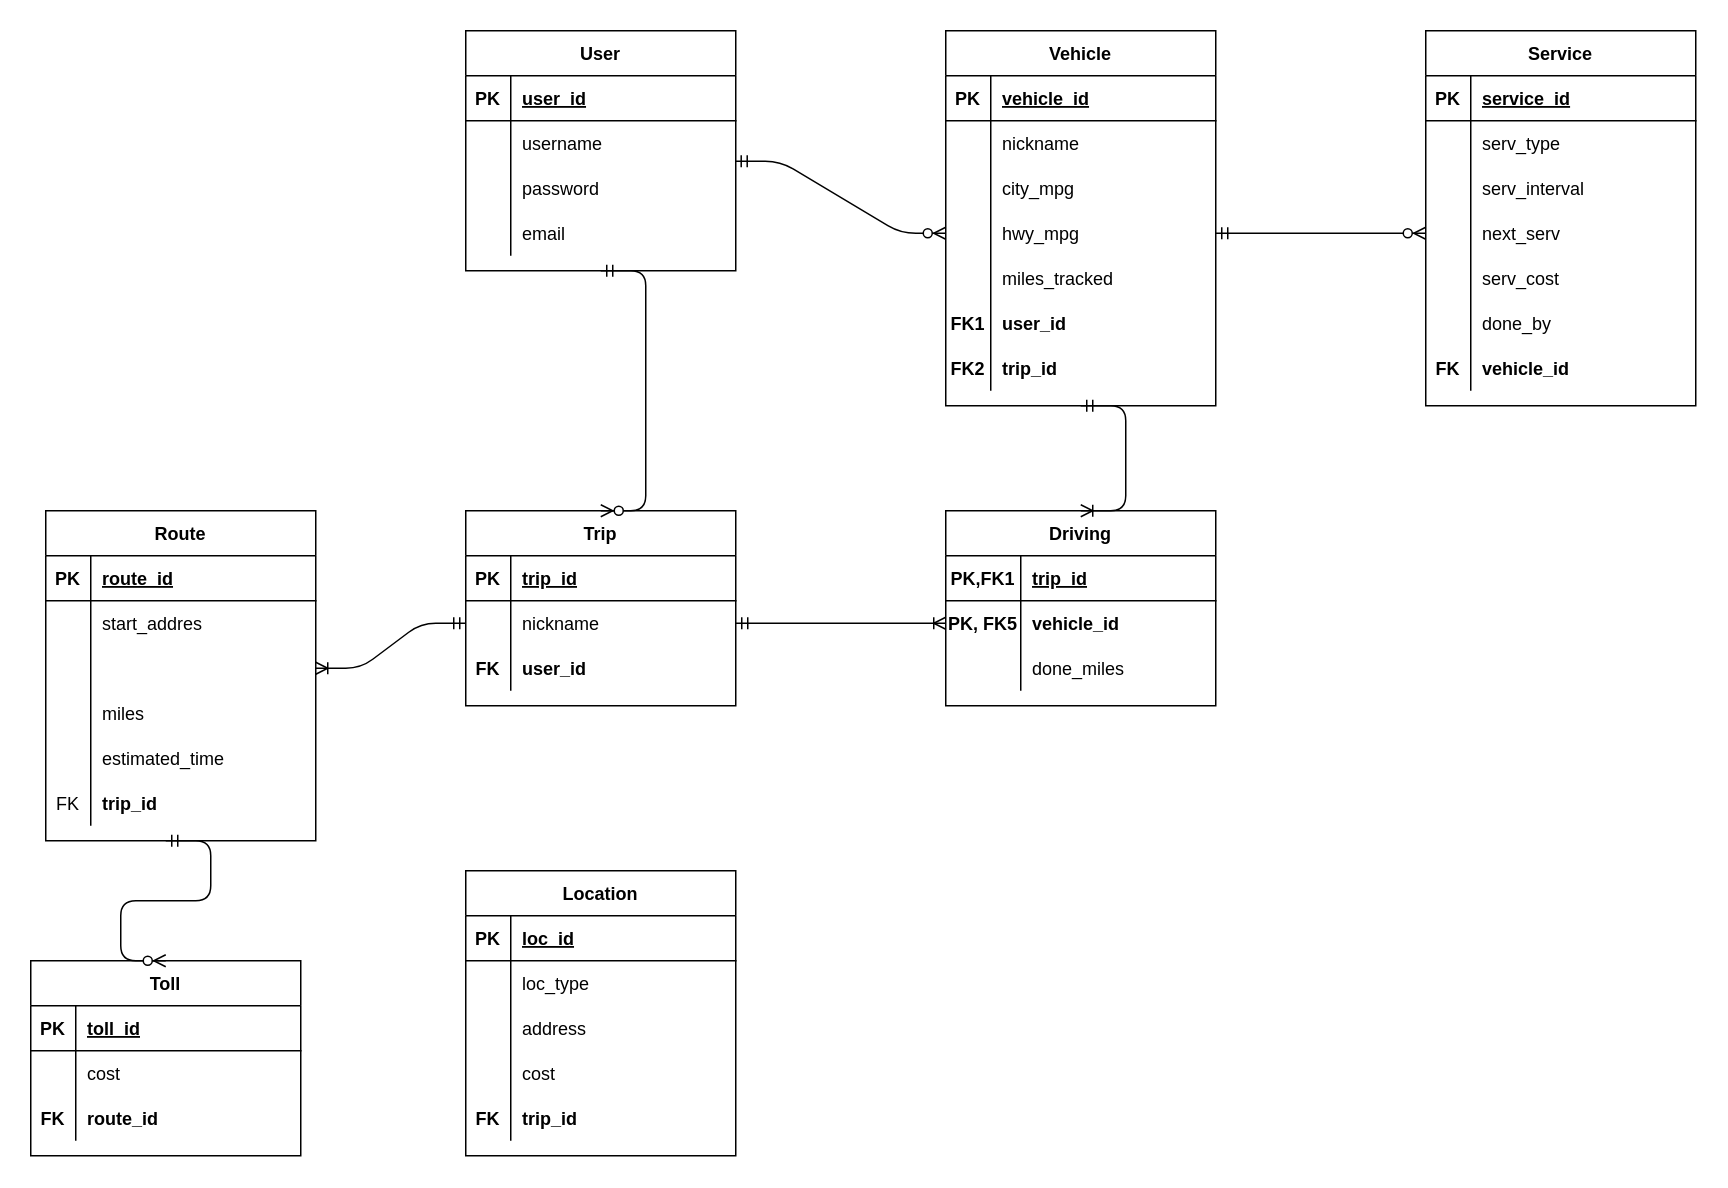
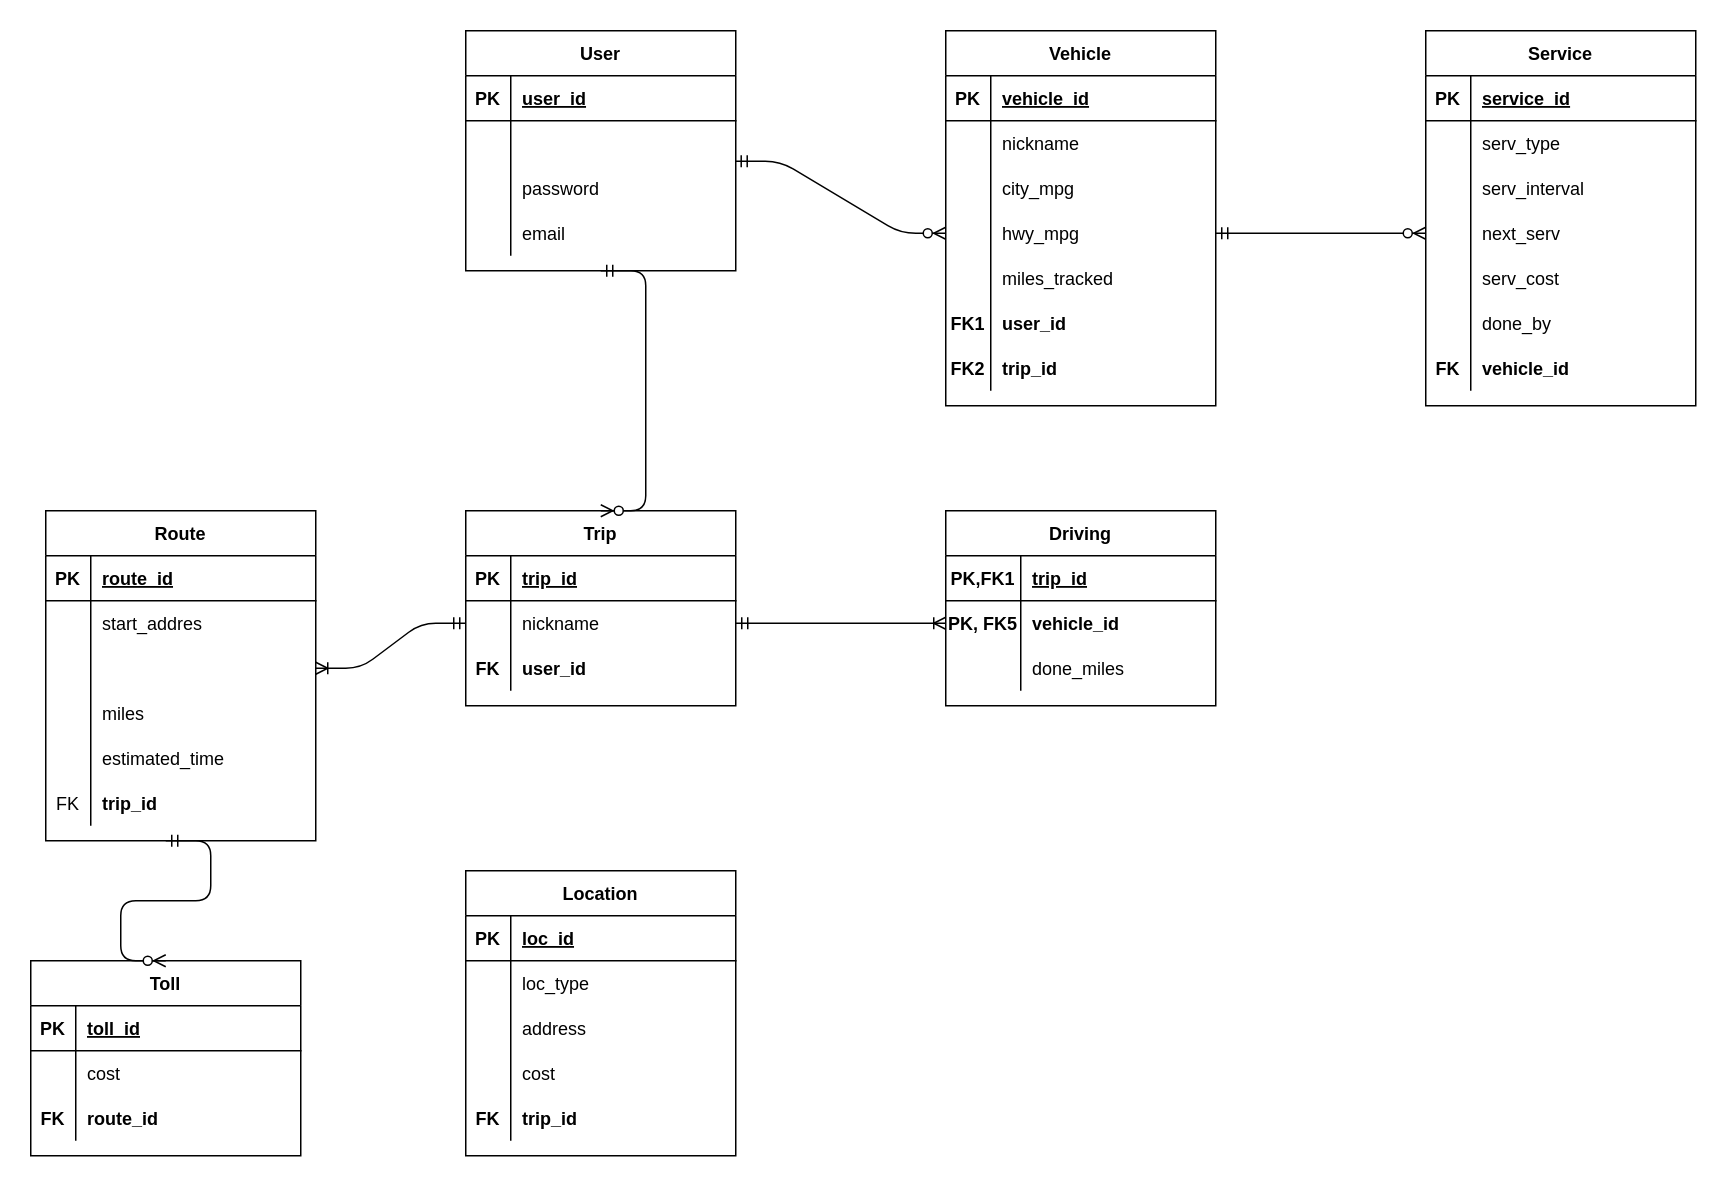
(623, 143) -> none
(1126, 461) -> none
